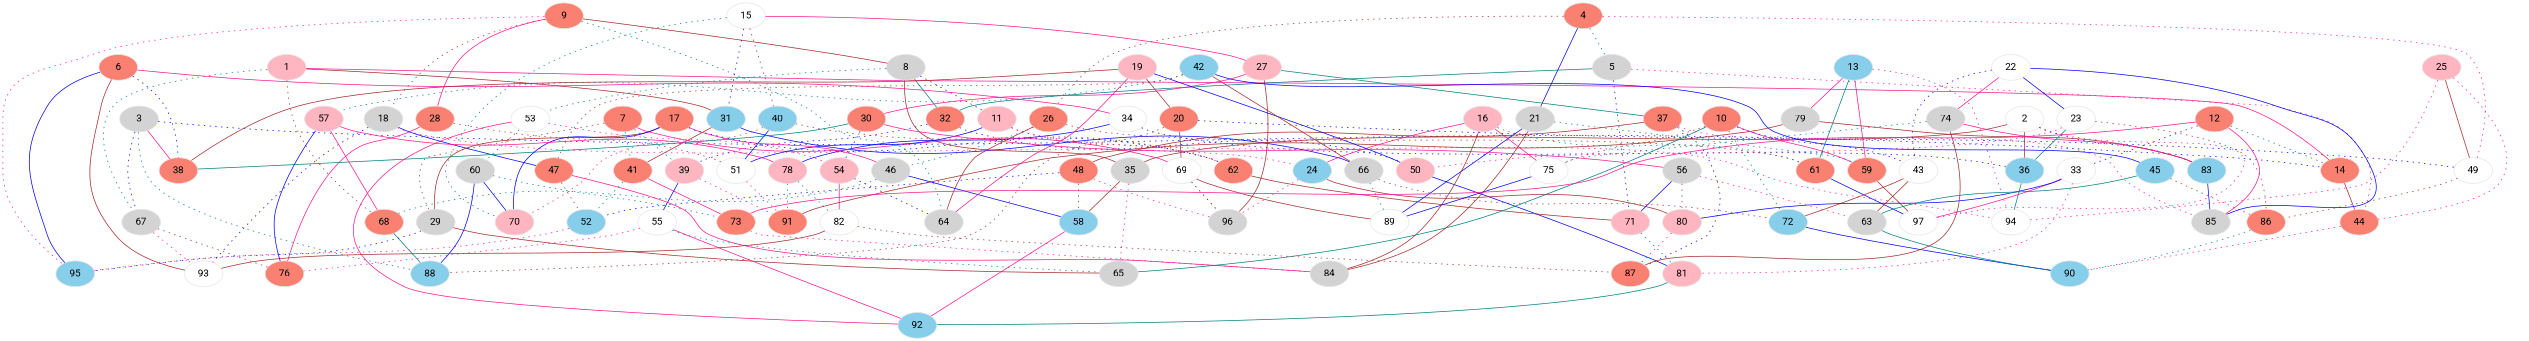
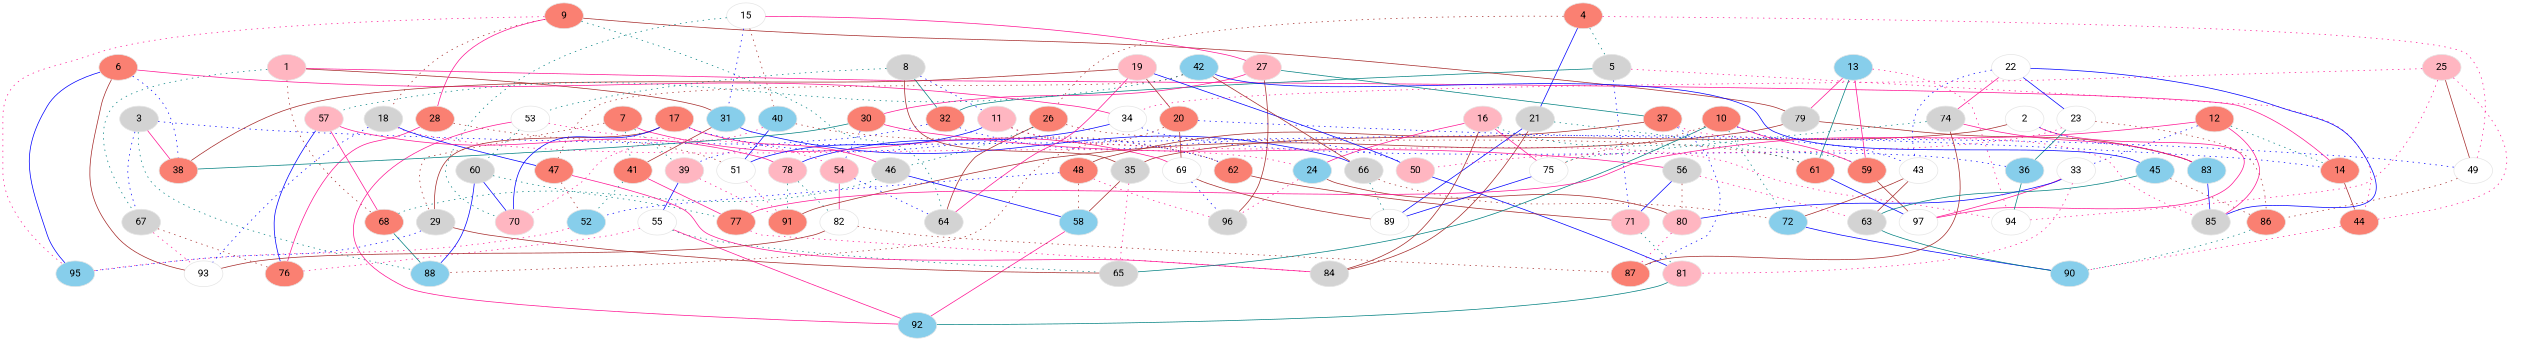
(735, 39) -> (1125, 44)
none -> (1781, 83)
(2025, 145) -> none
(2217, 194) -> (2217, 194)
(736, 222) -> (736, 222)
